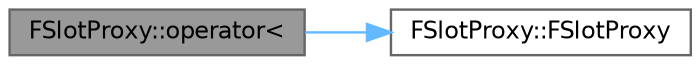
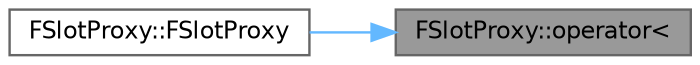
(336, 32) -> (341, 32)
